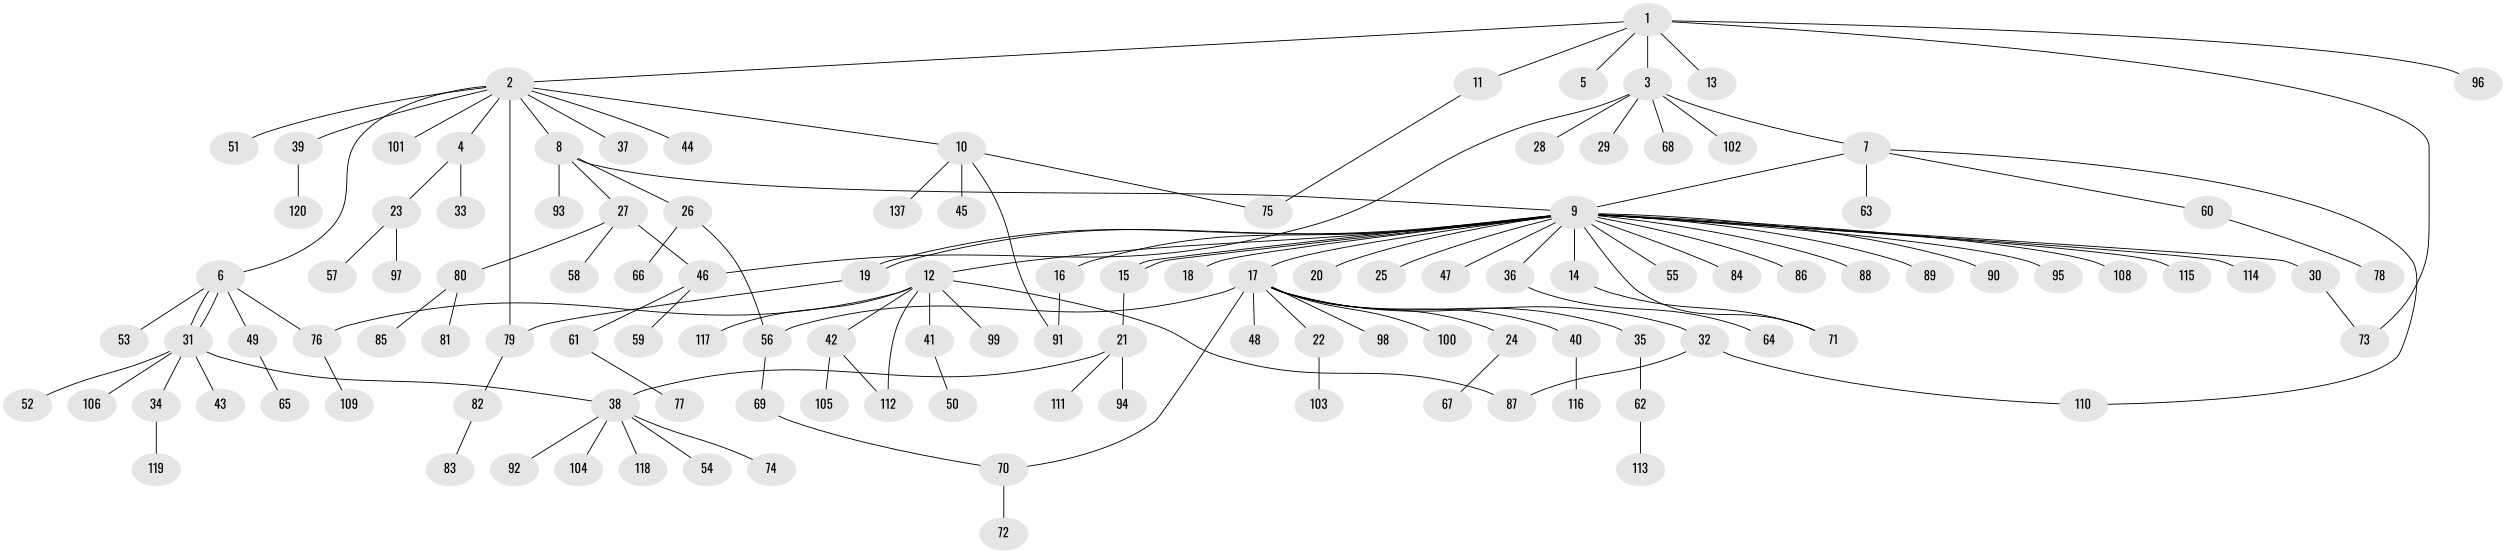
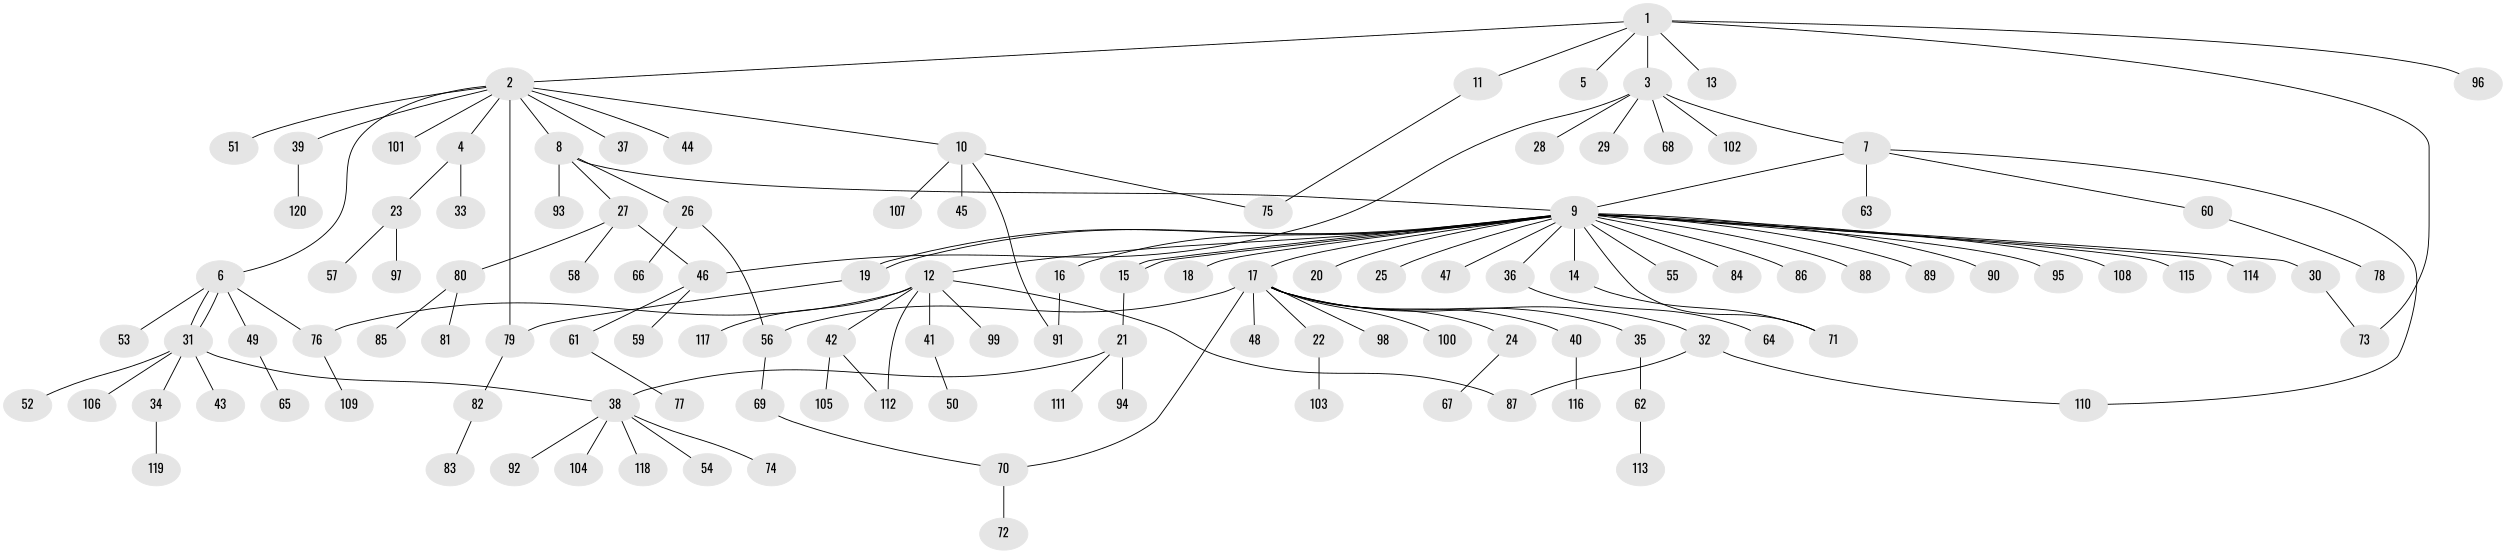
(898, 213) -> (898, 213)
